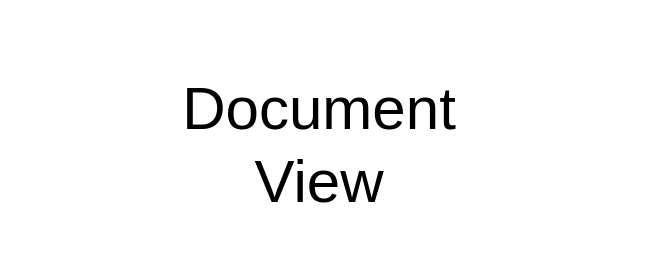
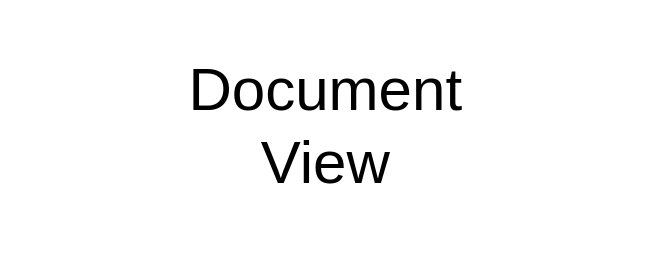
(319, 144) -> (326, 126)
